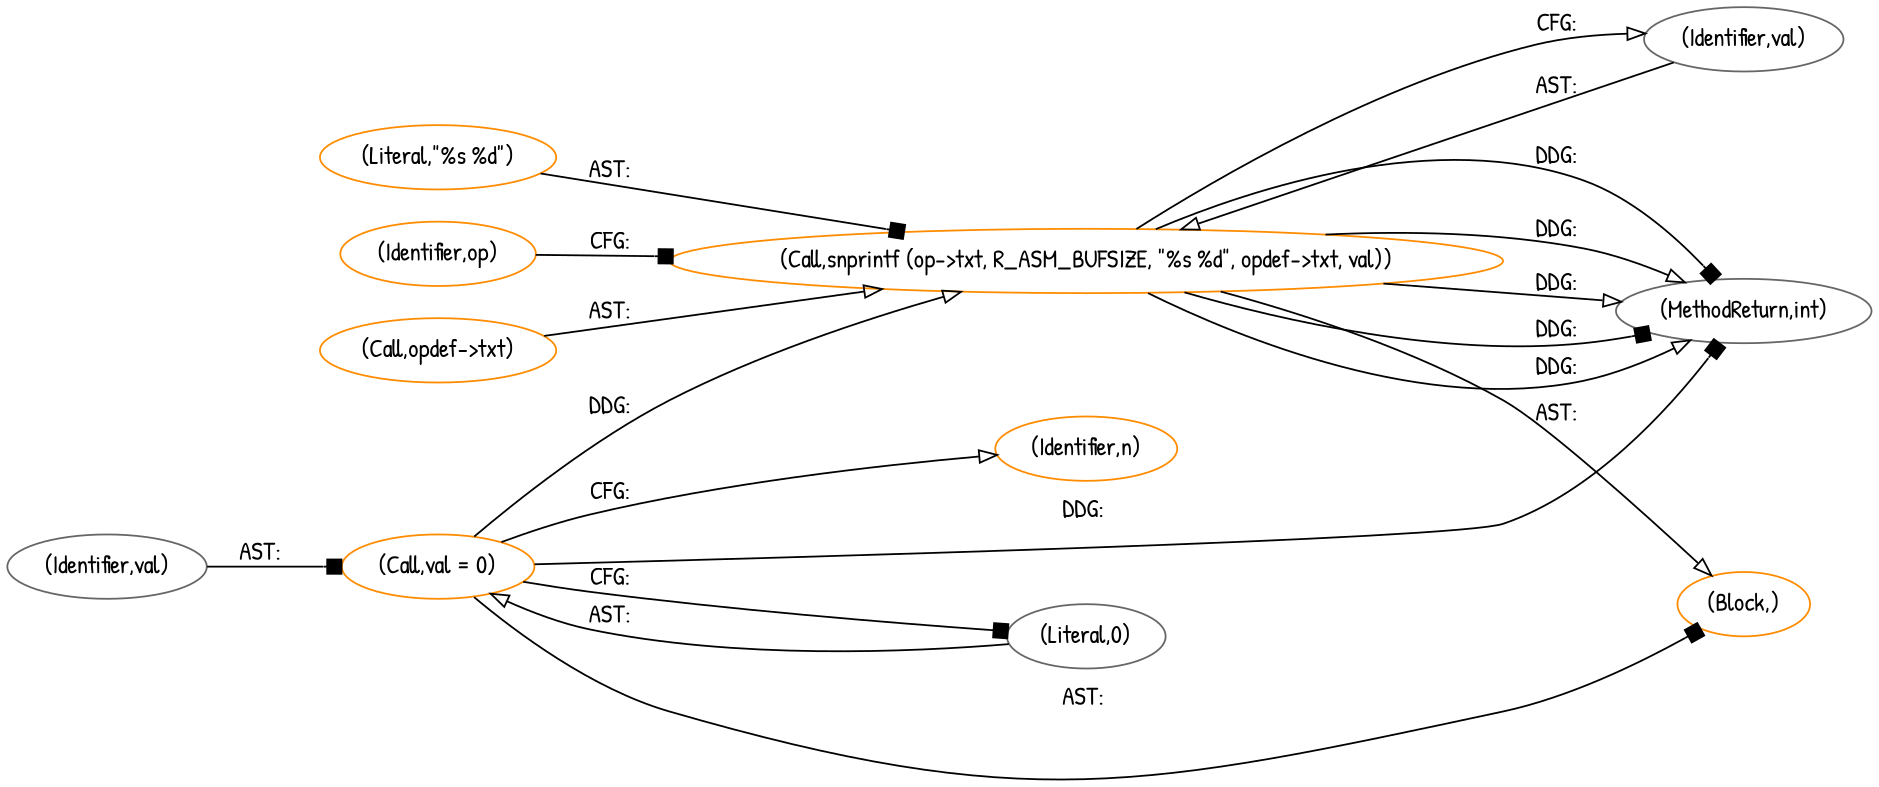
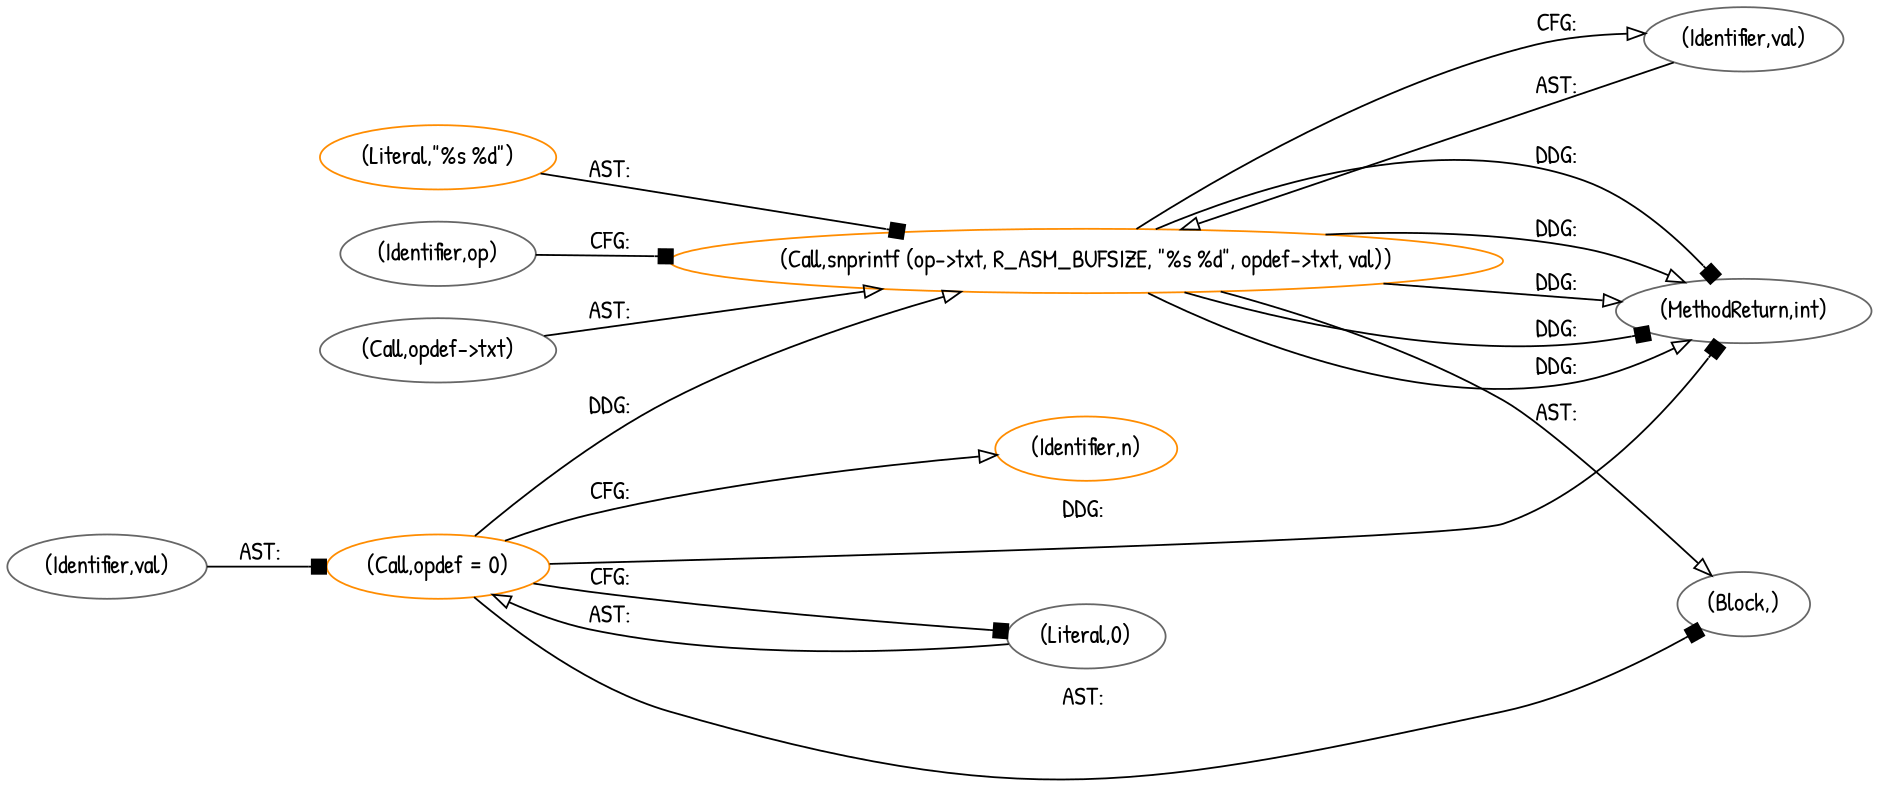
(438, 254) -> (438, 254)
(438, 350) -> (438, 350)
(438, 567) -> (438, 567)
(1744, 604) -> (1744, 604)
